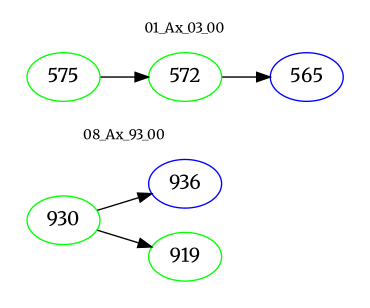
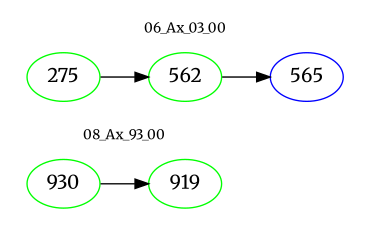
(185, 29) -> (185, 29)
(64, 77) -> (64, 77)
(185, 77) -> (185, 77)
(185, 184) -> none
